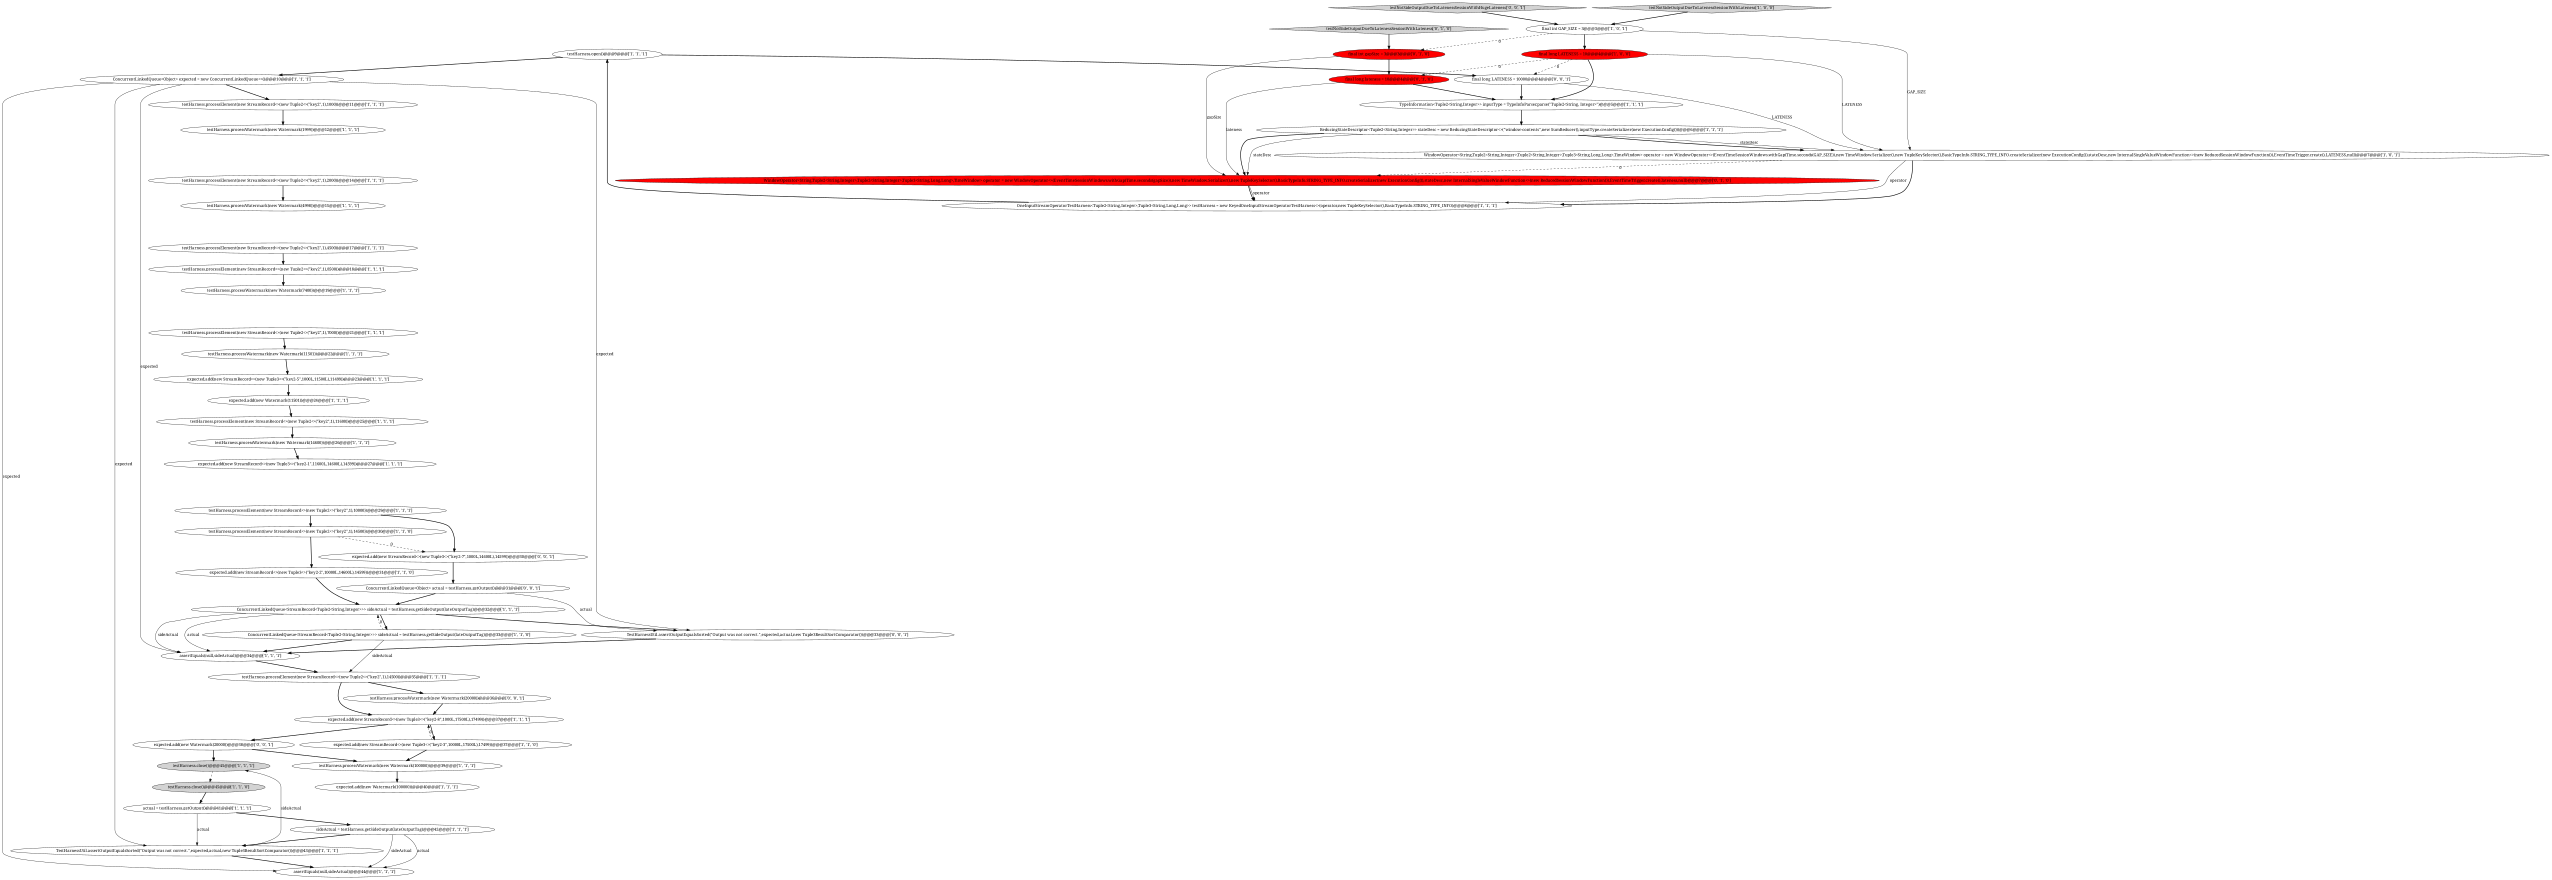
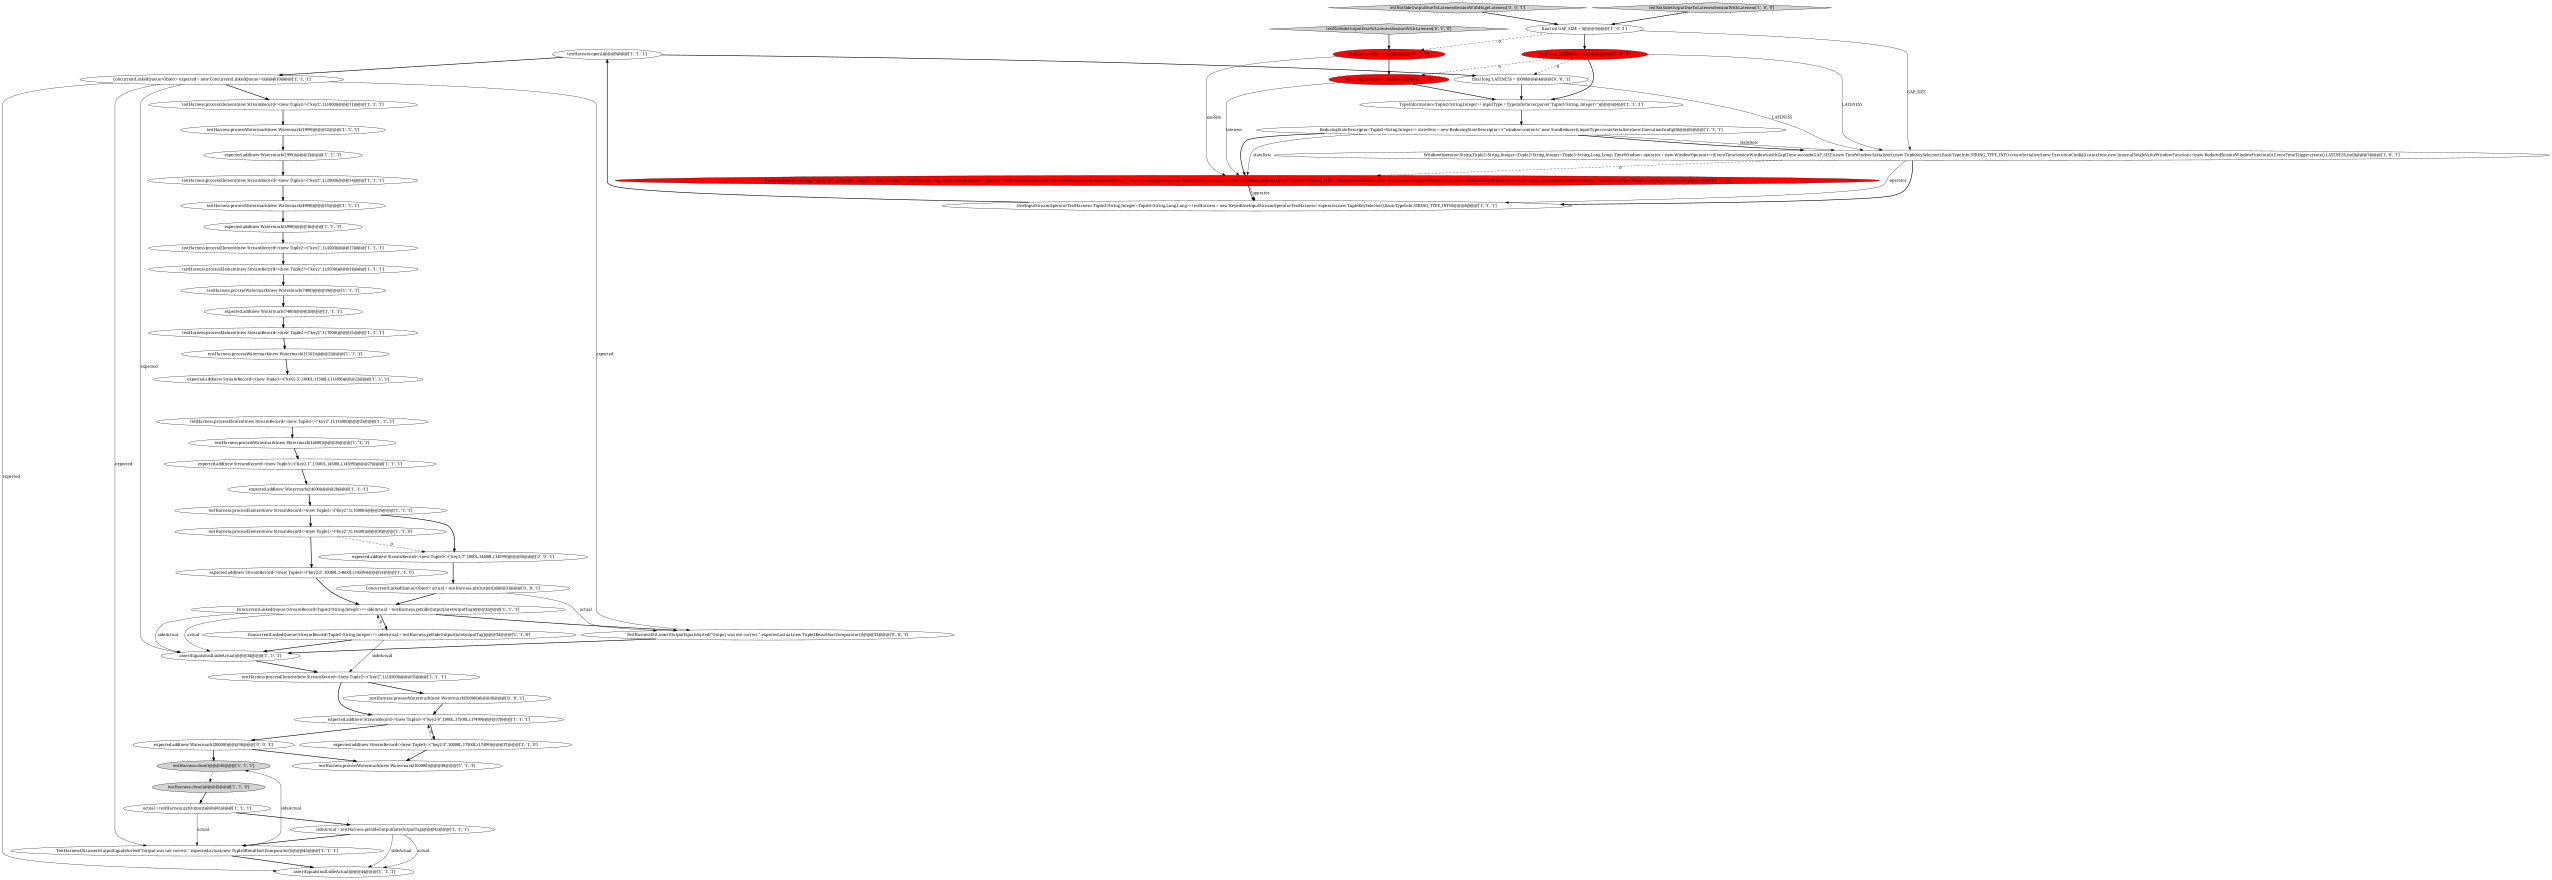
none -> (283, 155)
none -> (283, 227)
none -> (283, 312)
(289, 401) -> none
none -> (309, 489)
(397, 787) -> none
